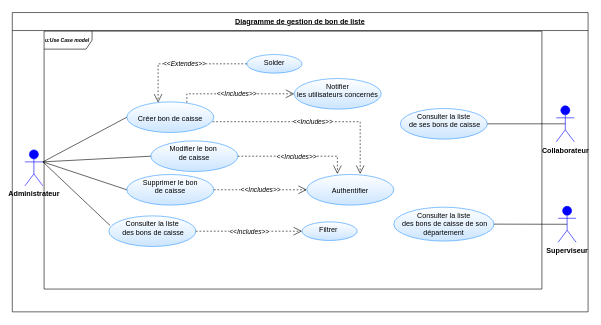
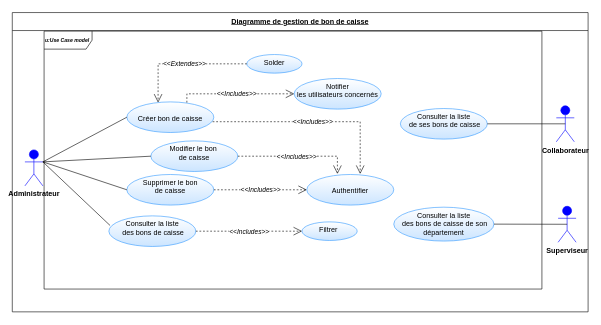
(300, 21) -> (300, 21)
